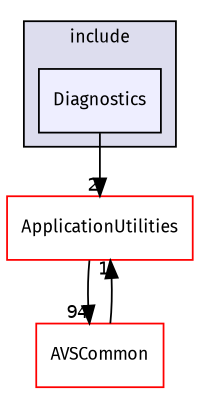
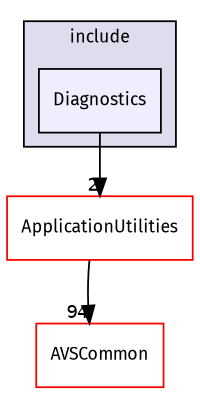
(112, 301) -> none
